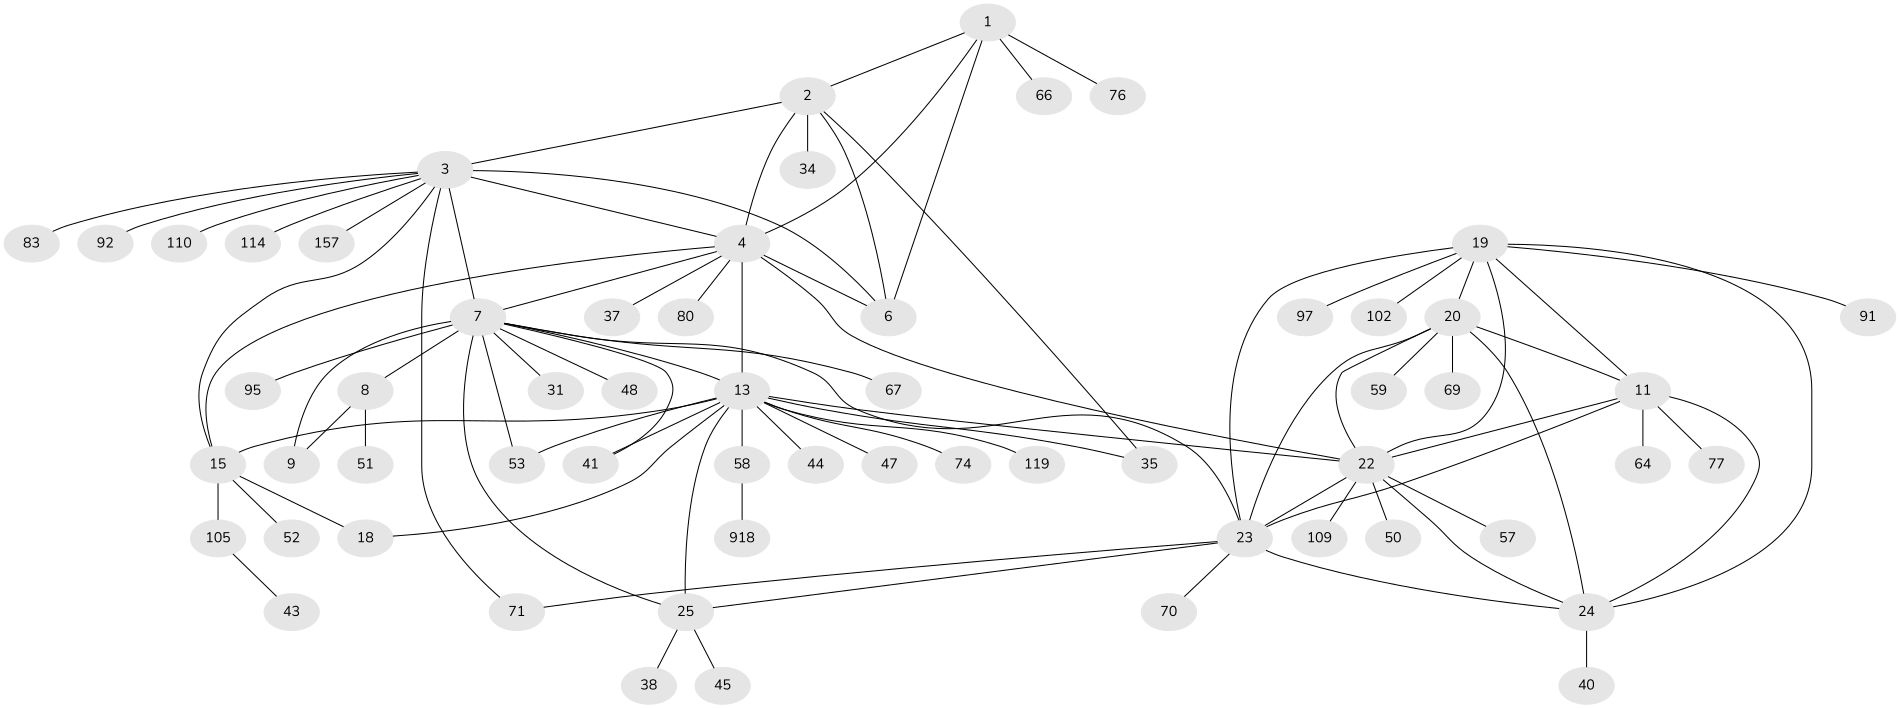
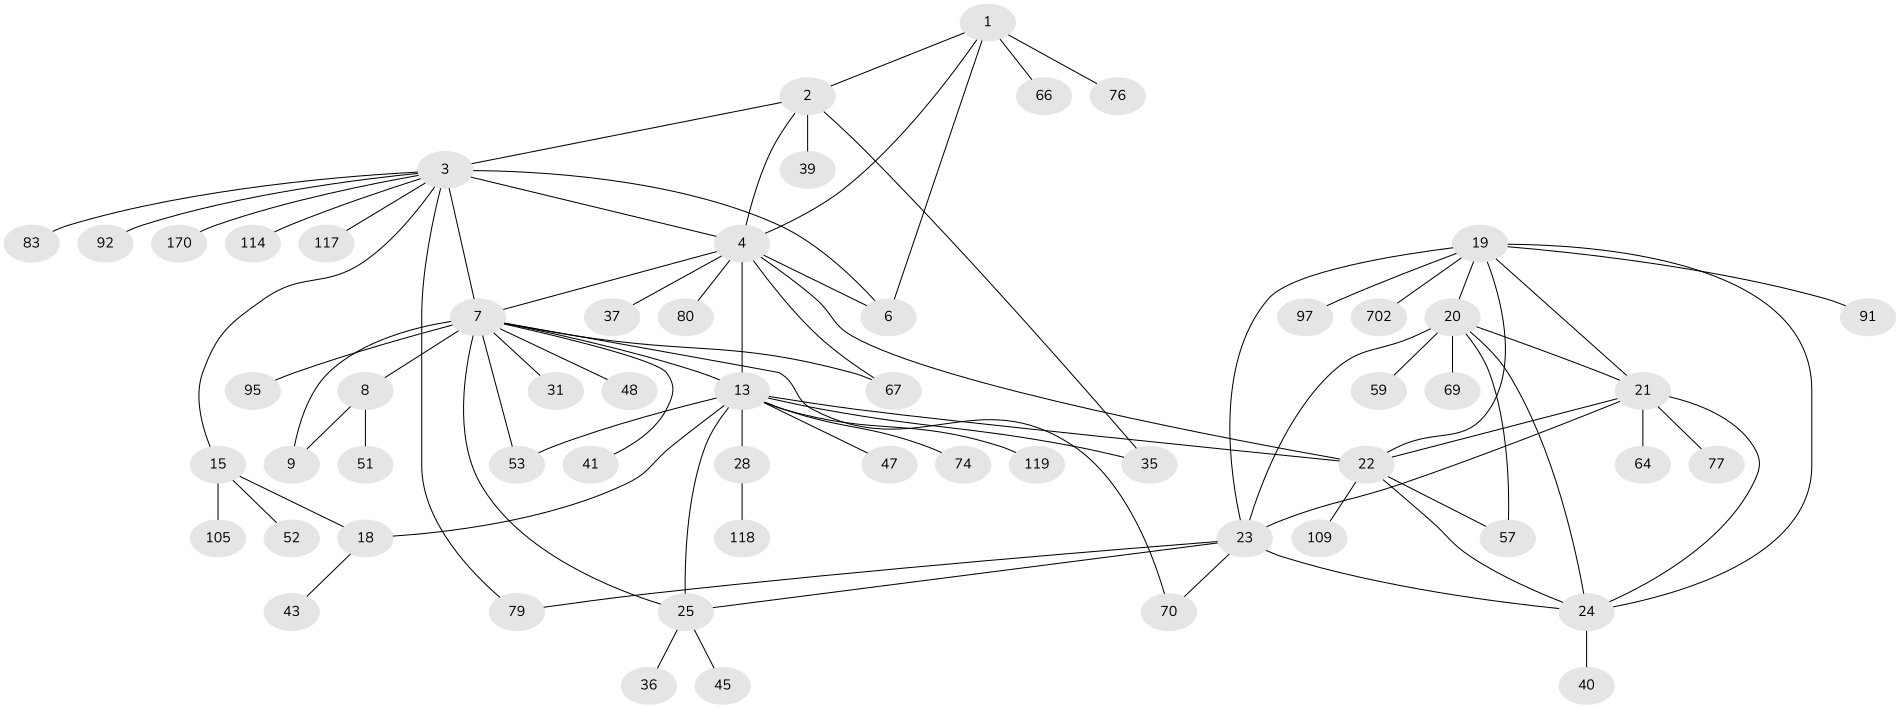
(808, 170) -> (808, 170)
(863, 202) -> none
(179, 244) -> (179, 244)
(327, 244) -> (327, 244)
(433, 285) -> (807, 326)
(1379, 317) -> (1379, 317)
(1350, 368) -> (1501, 418)
(834, 390) -> (788, 380)
(1643, 391) -> (1643, 391)
(477, 421) -> none
(666, 428) -> none
(742, 465) -> (742, 465)
(816, 465) -> none
(1306, 502) -> none
(742, 538) -> (742, 538)
(1393, 538) -> none
(255, 575) -> (329, 575)
(517, 612) -> (517, 612)
(649, 686) -> (649, 686)
